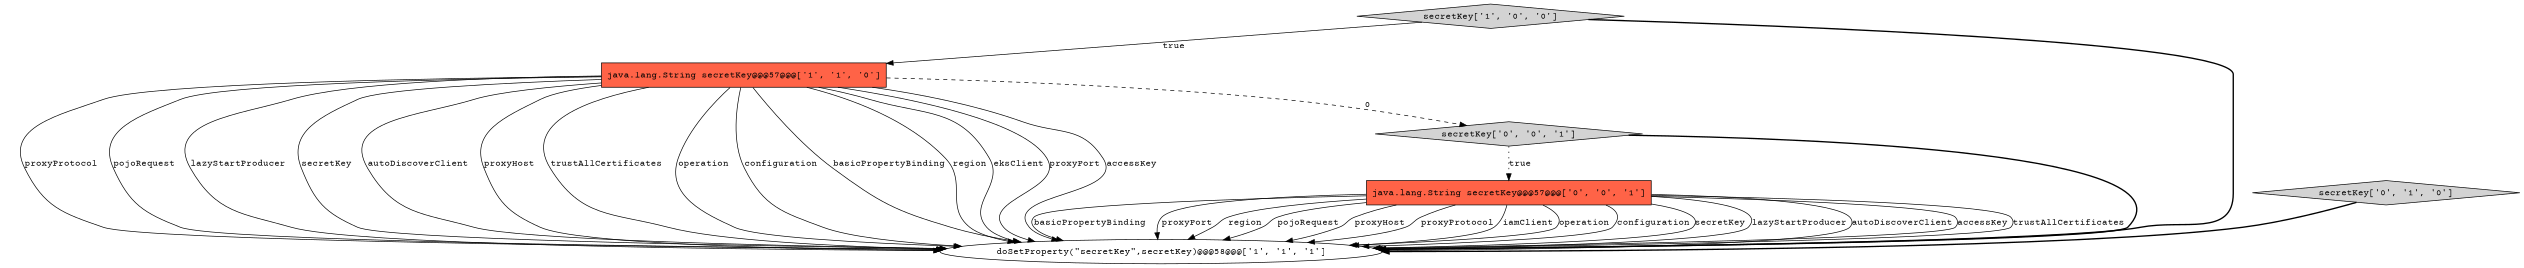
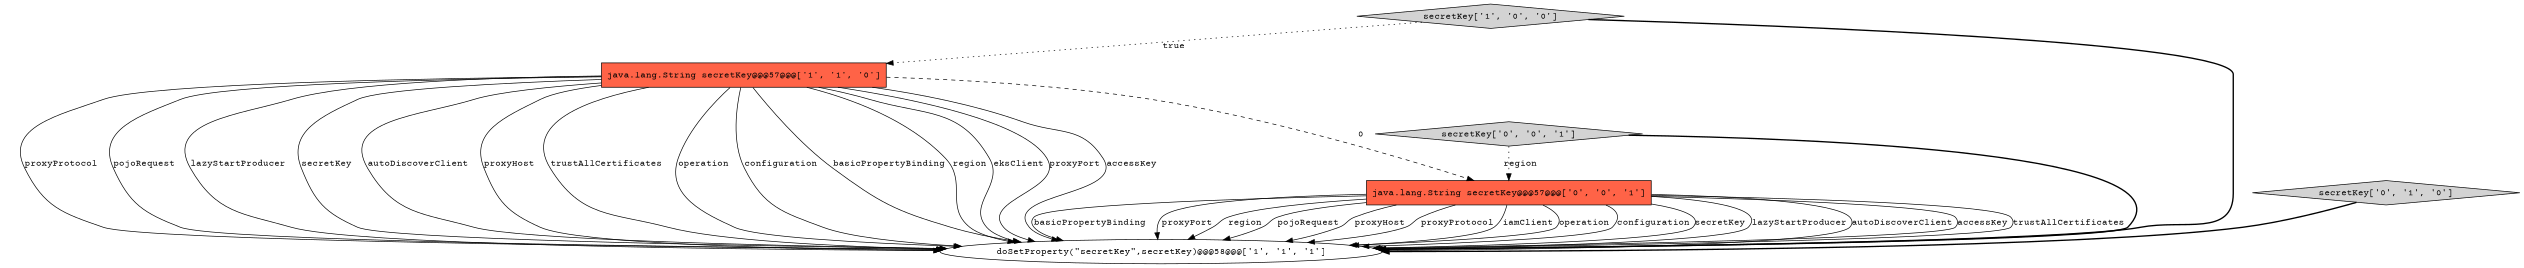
(1158, 43) -> (1158, 43)
(1174, 91) -> (1181, 105)
(1520, 163) -> (1520, 163)
